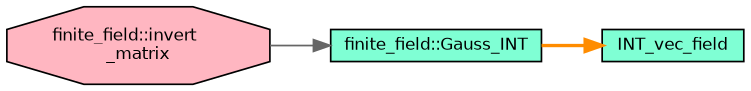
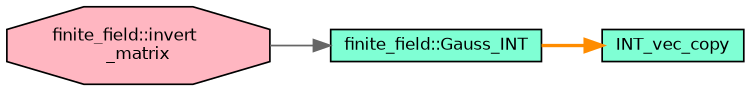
(673, 46) -> (673, 46)
